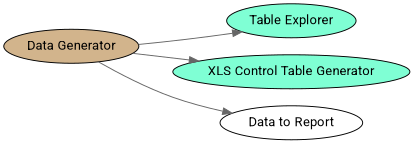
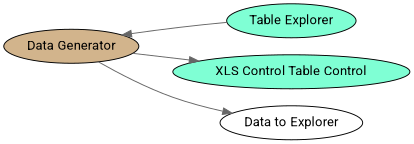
(186, 39) -> (179, 27)
(291, 72) -> (291, 72)
(291, 123) -> (291, 123)
